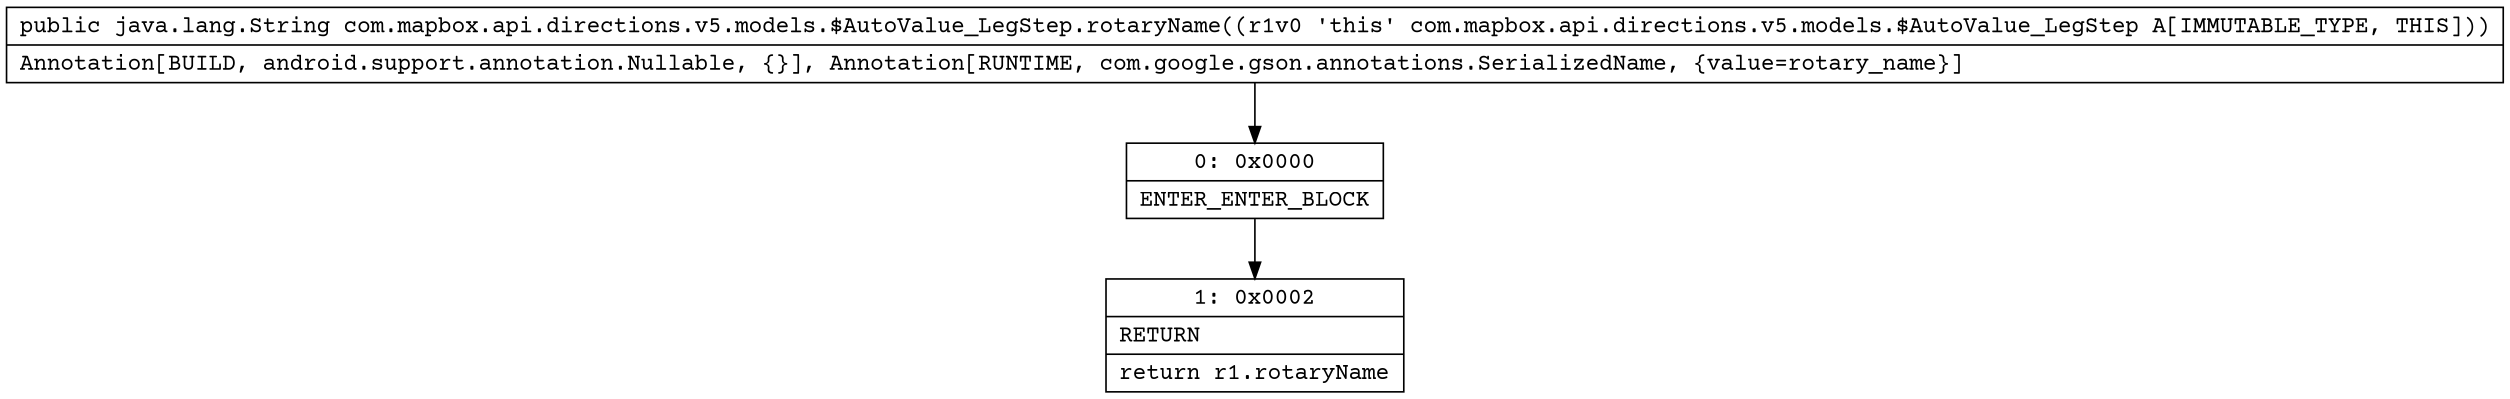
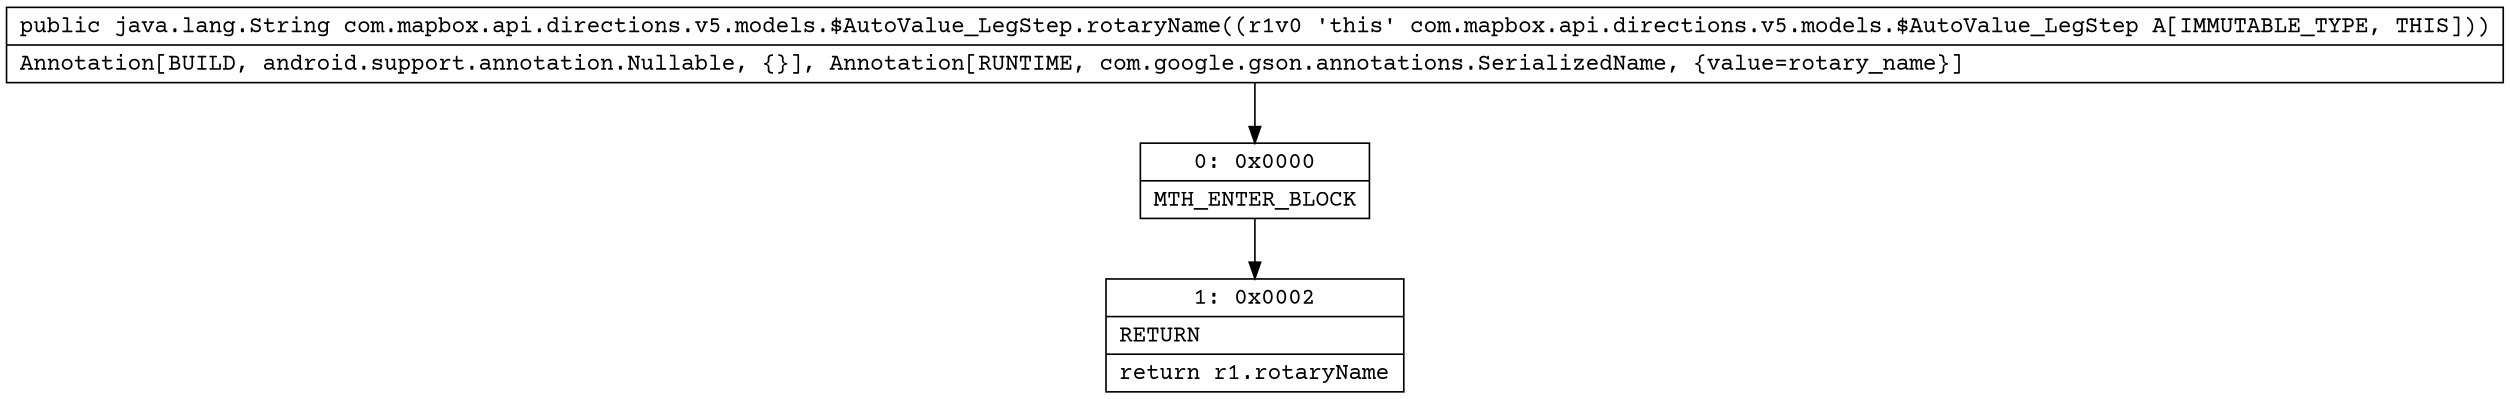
(1255, 199) -> (1255, 199)
